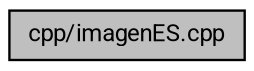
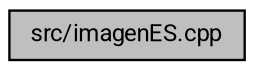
(127, 35) -> (127, 35)
